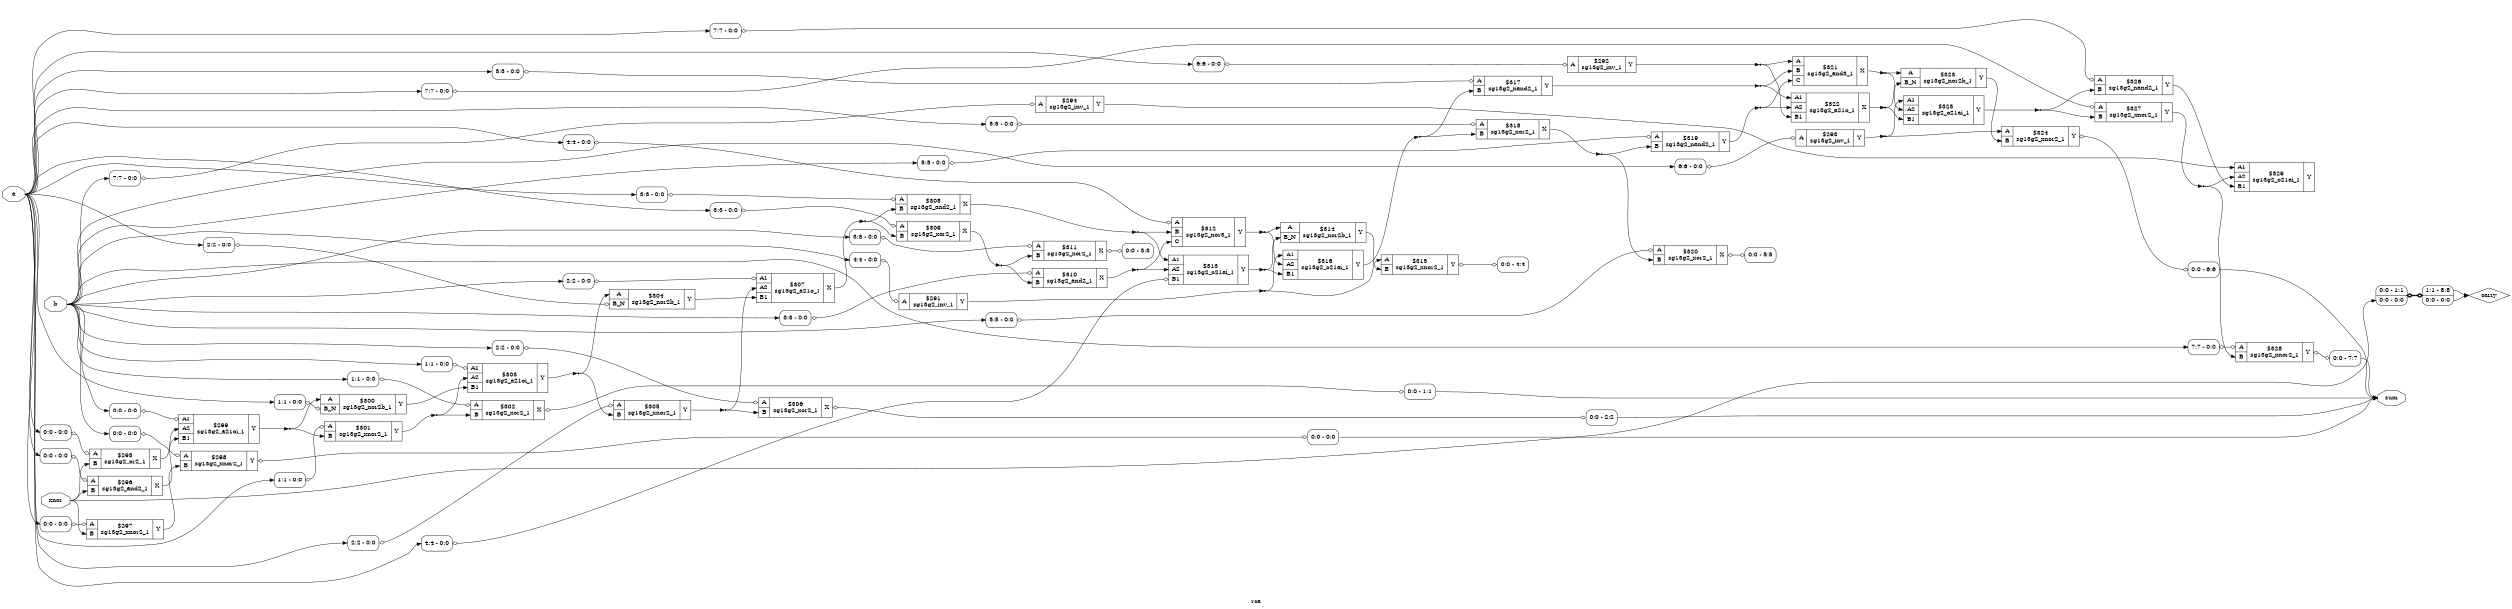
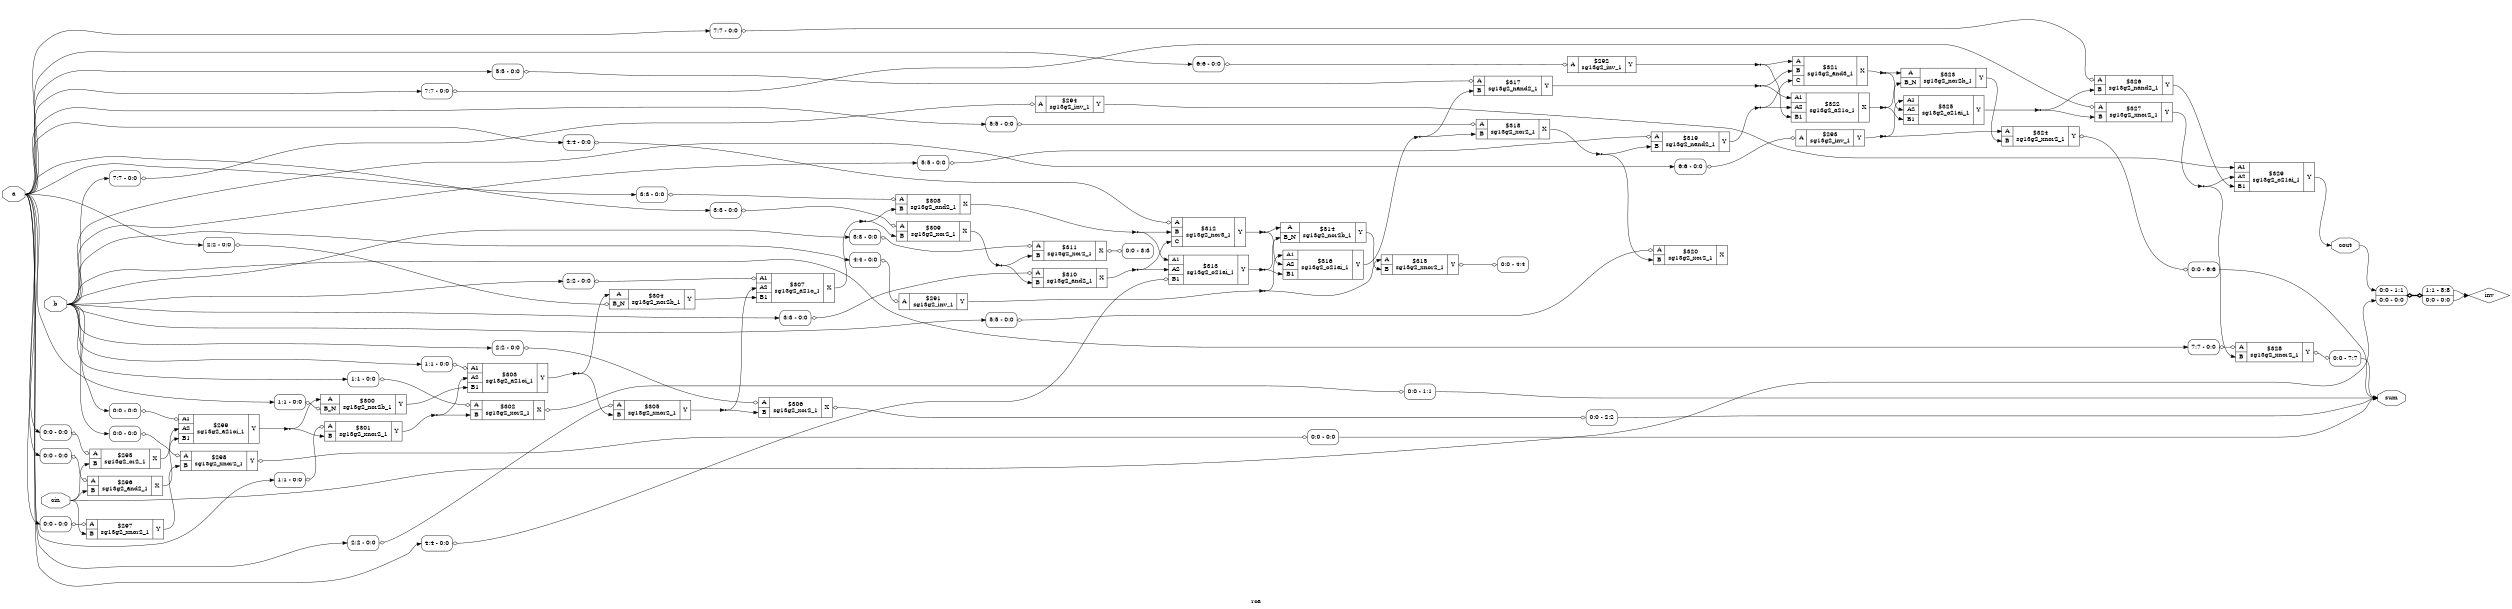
none -> (2345, 245)
(1760, 255) -> none
(2489, 295) -> (2489, 295)
(56, 500) -> (56, 500)
